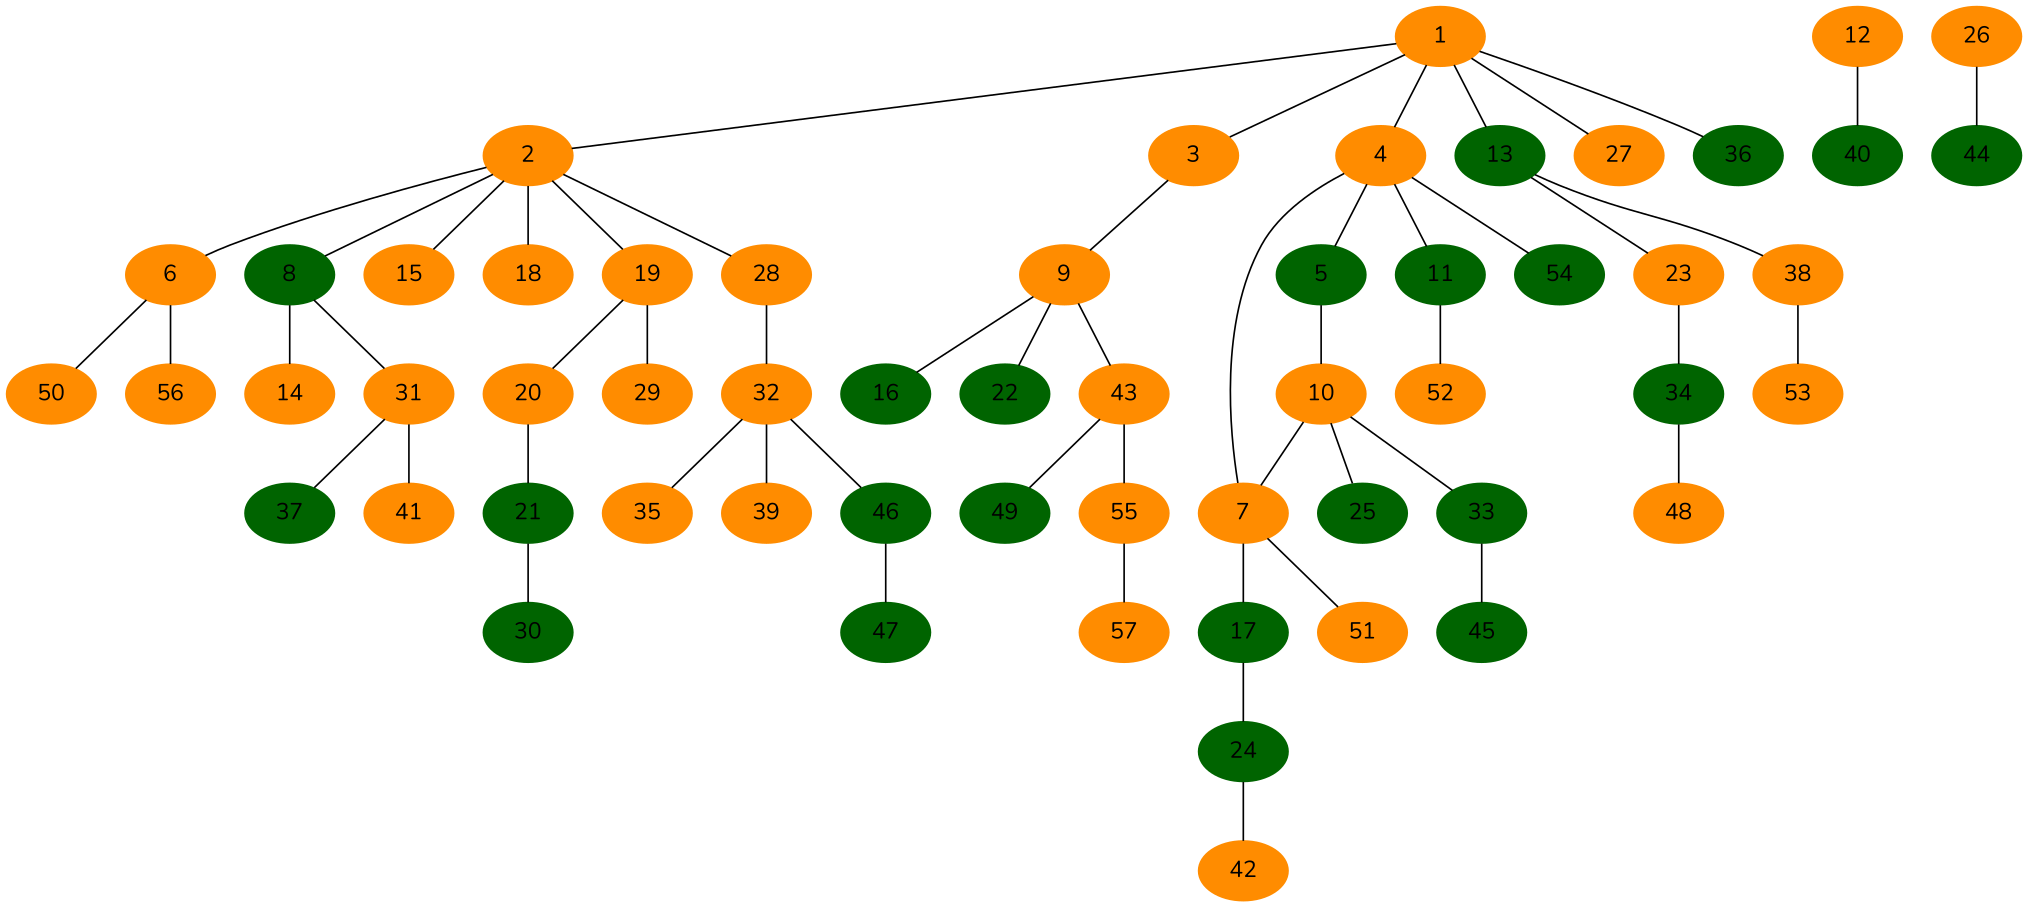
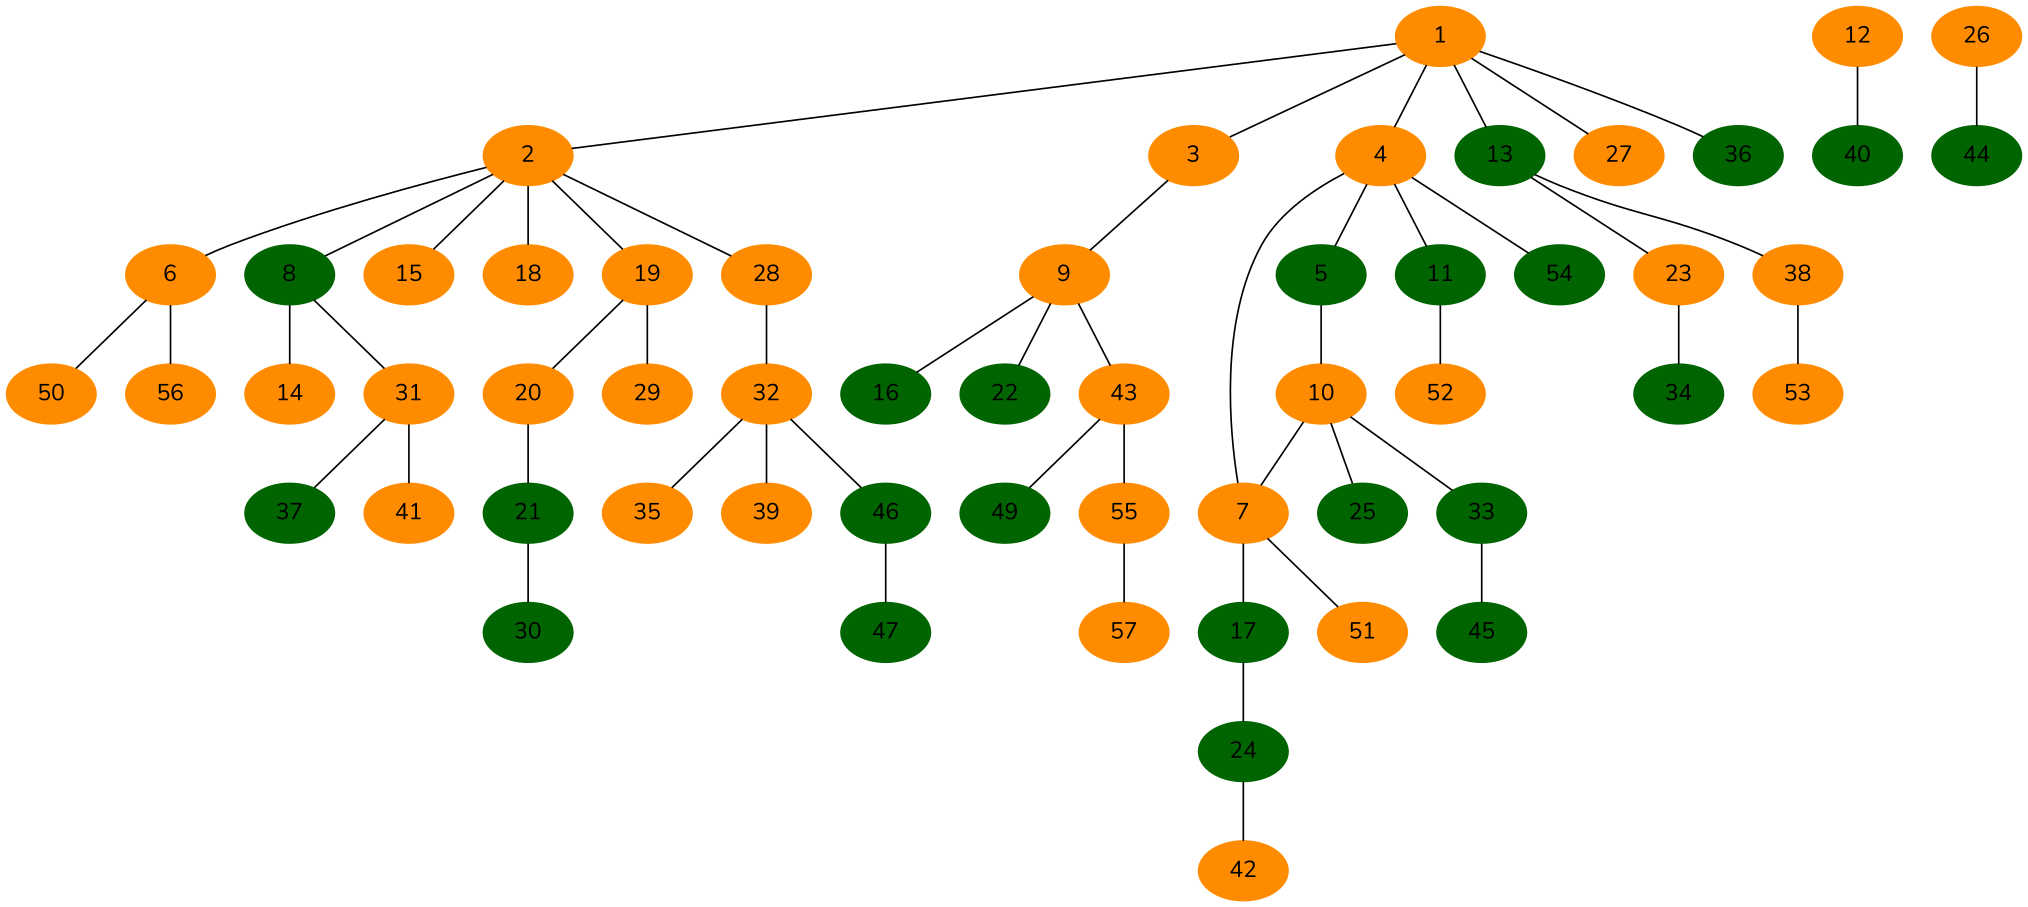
(1679, 513) -> none
